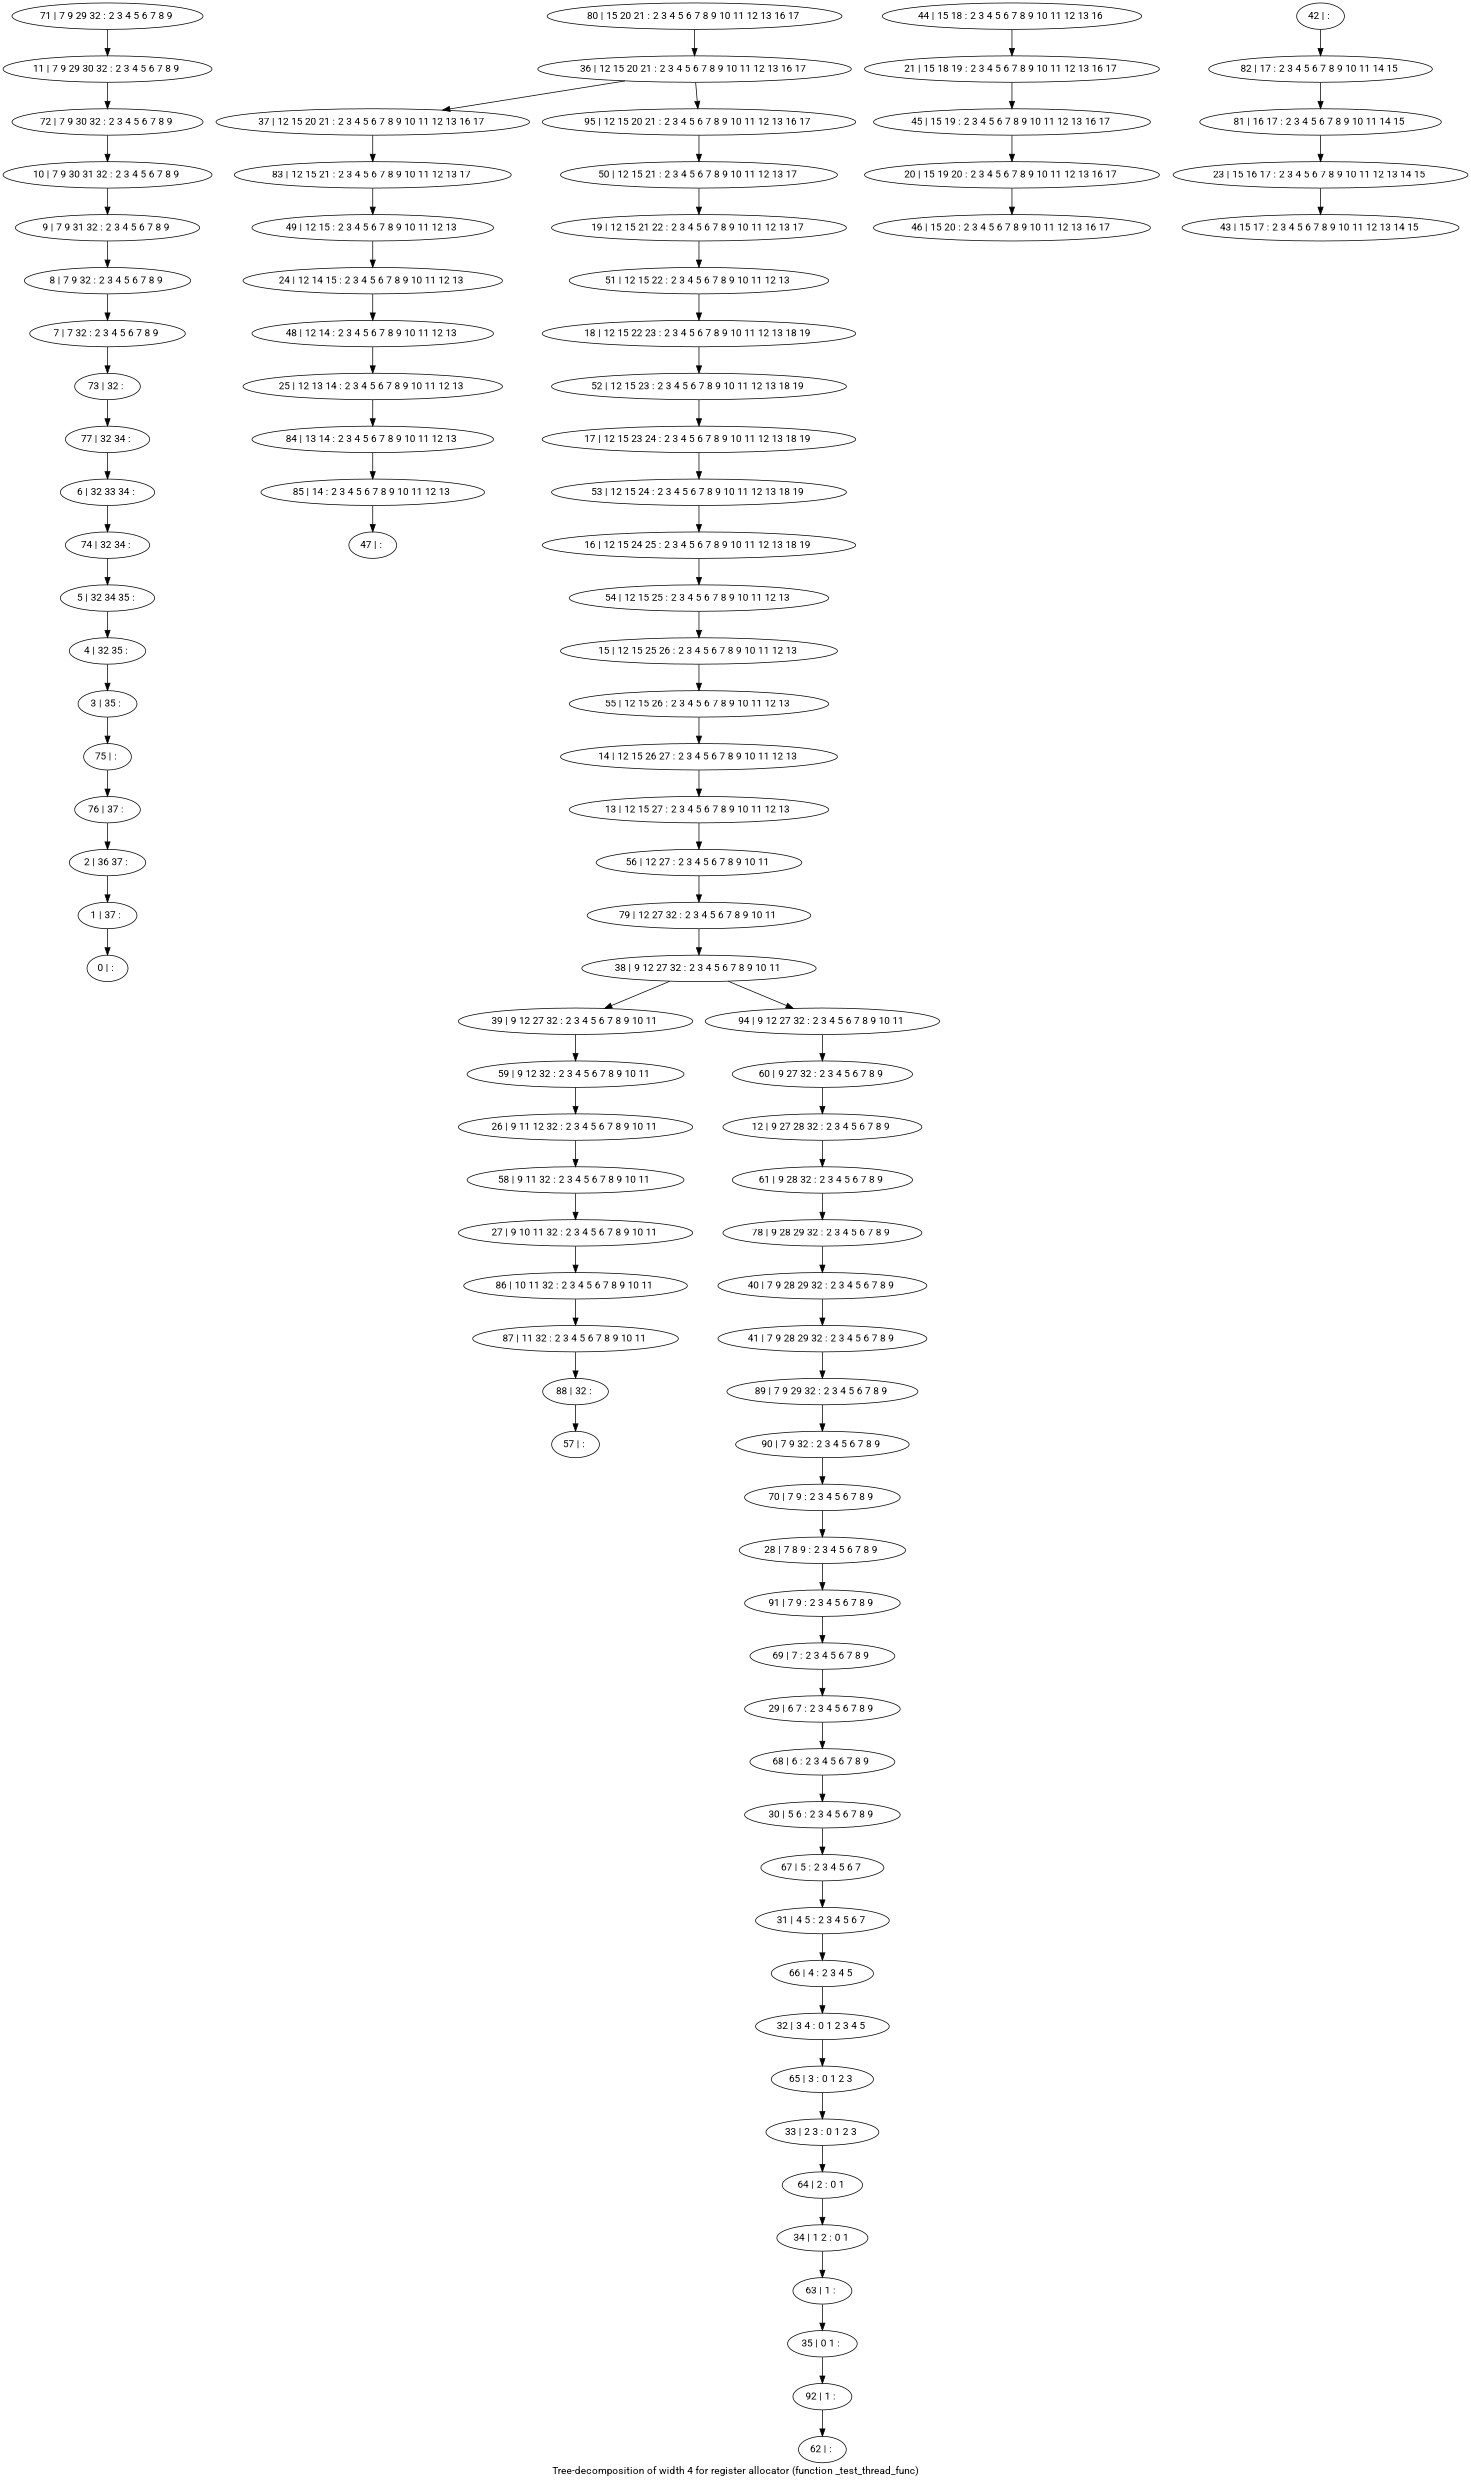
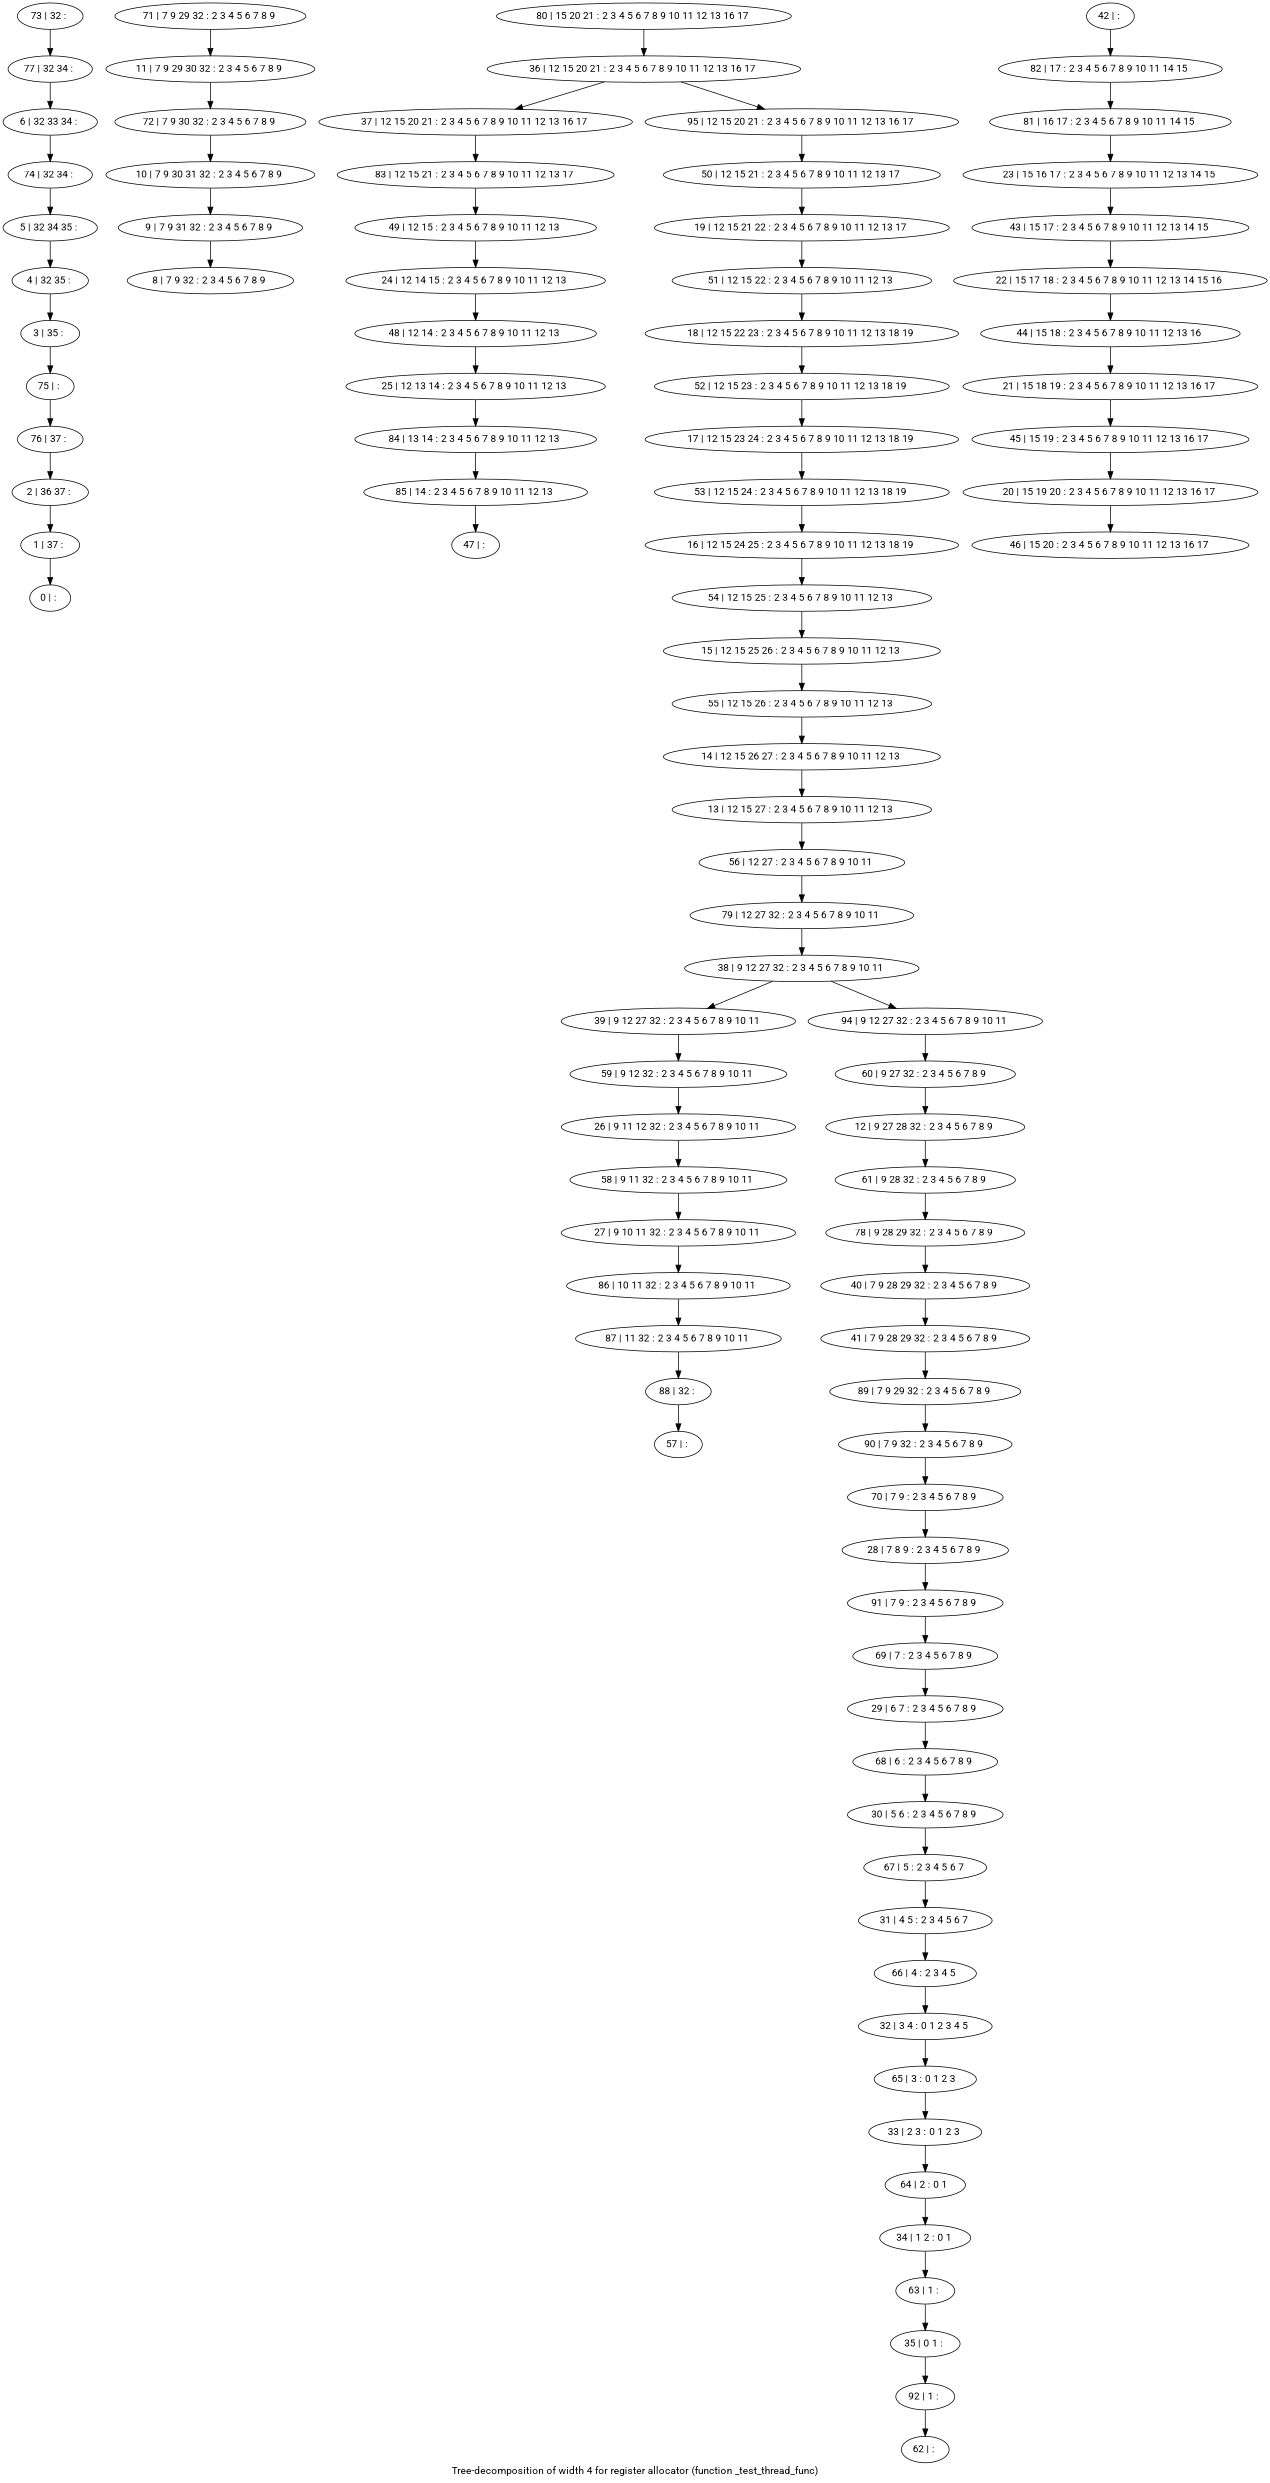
none -> (1110, 281)
(108, 334) -> none
